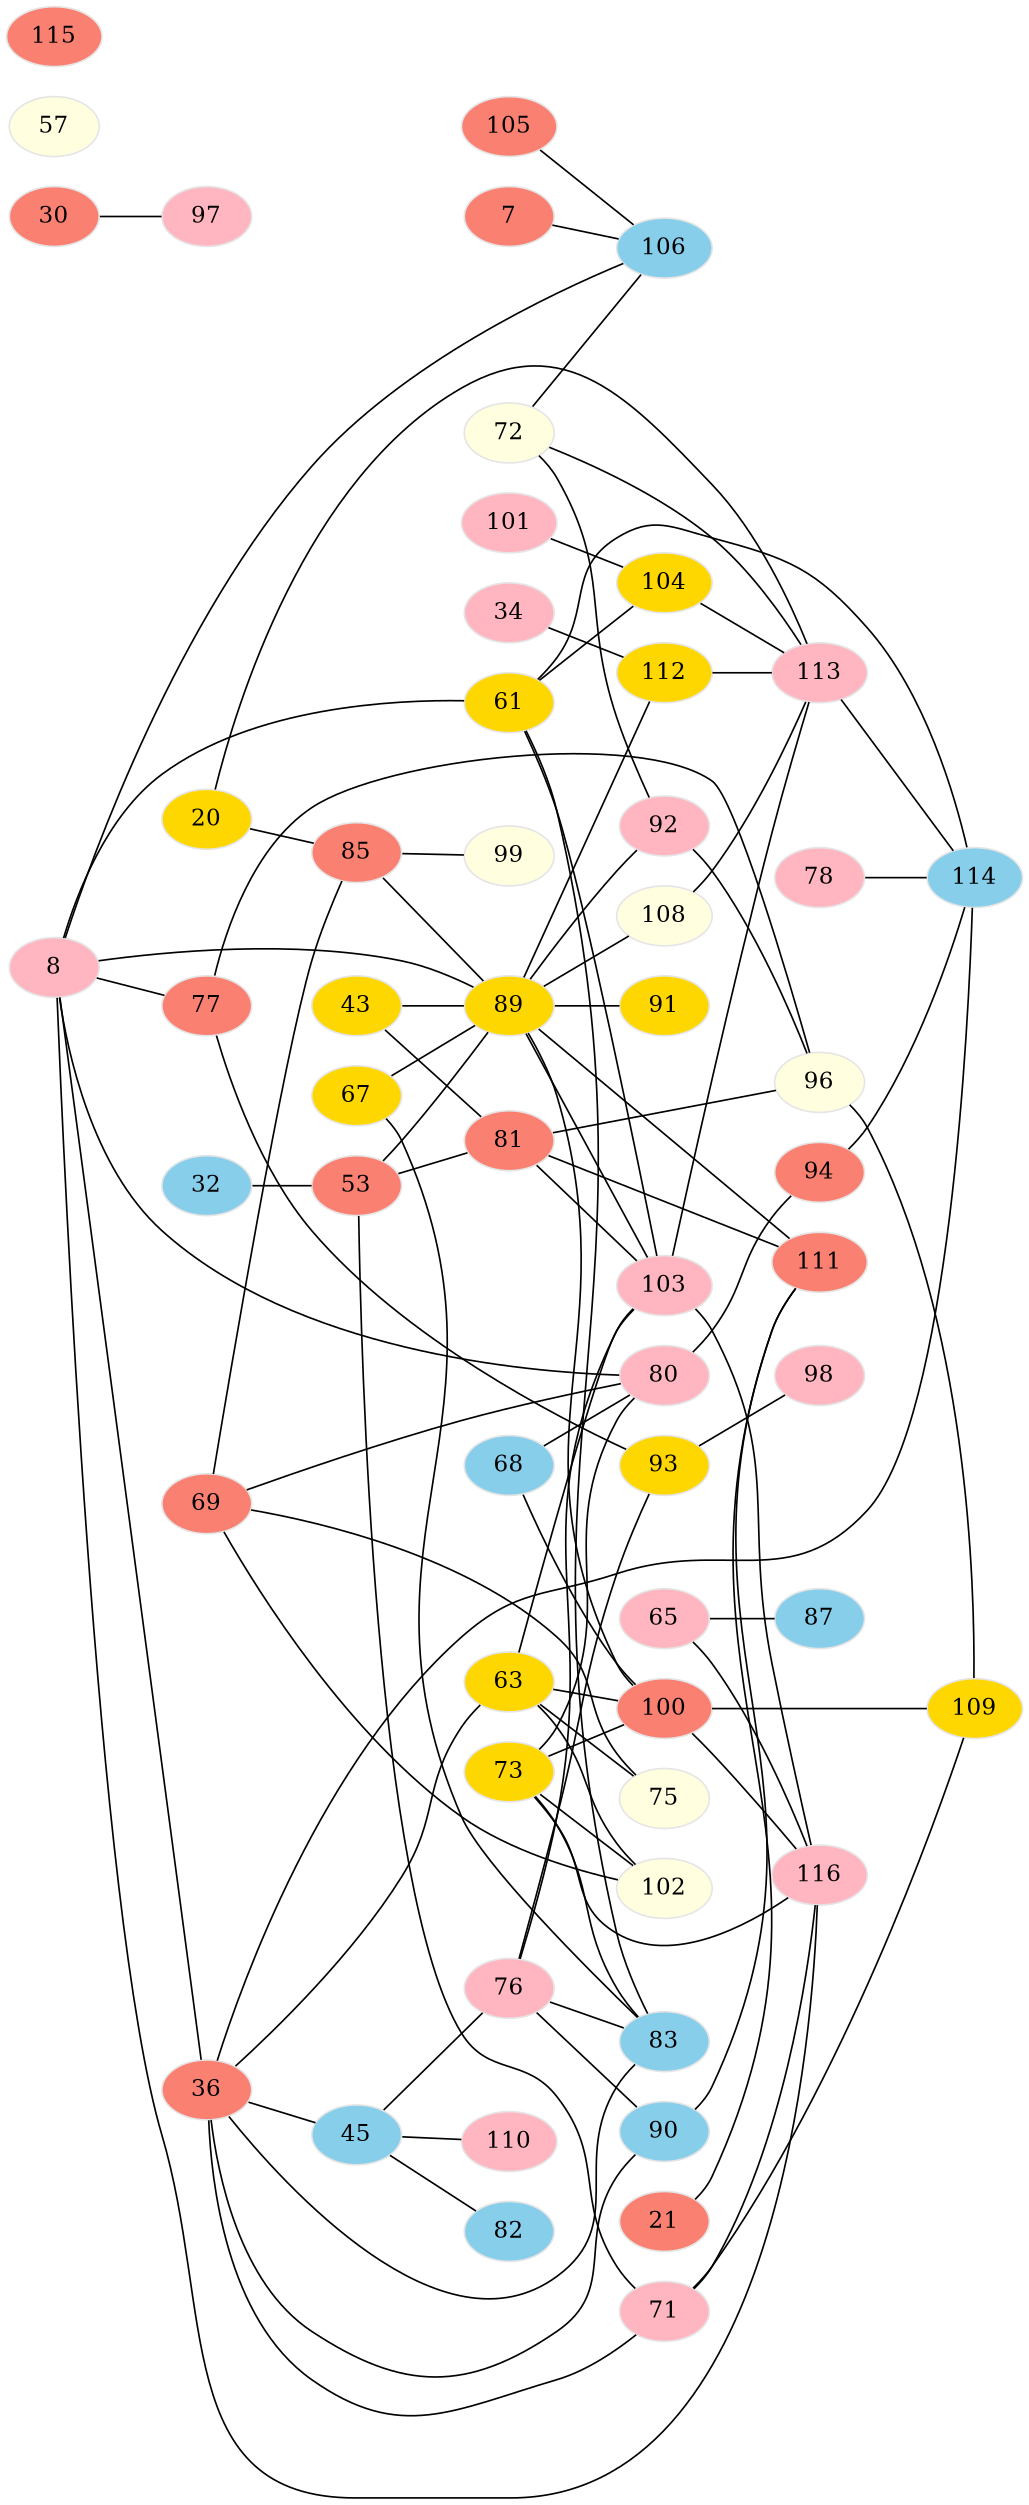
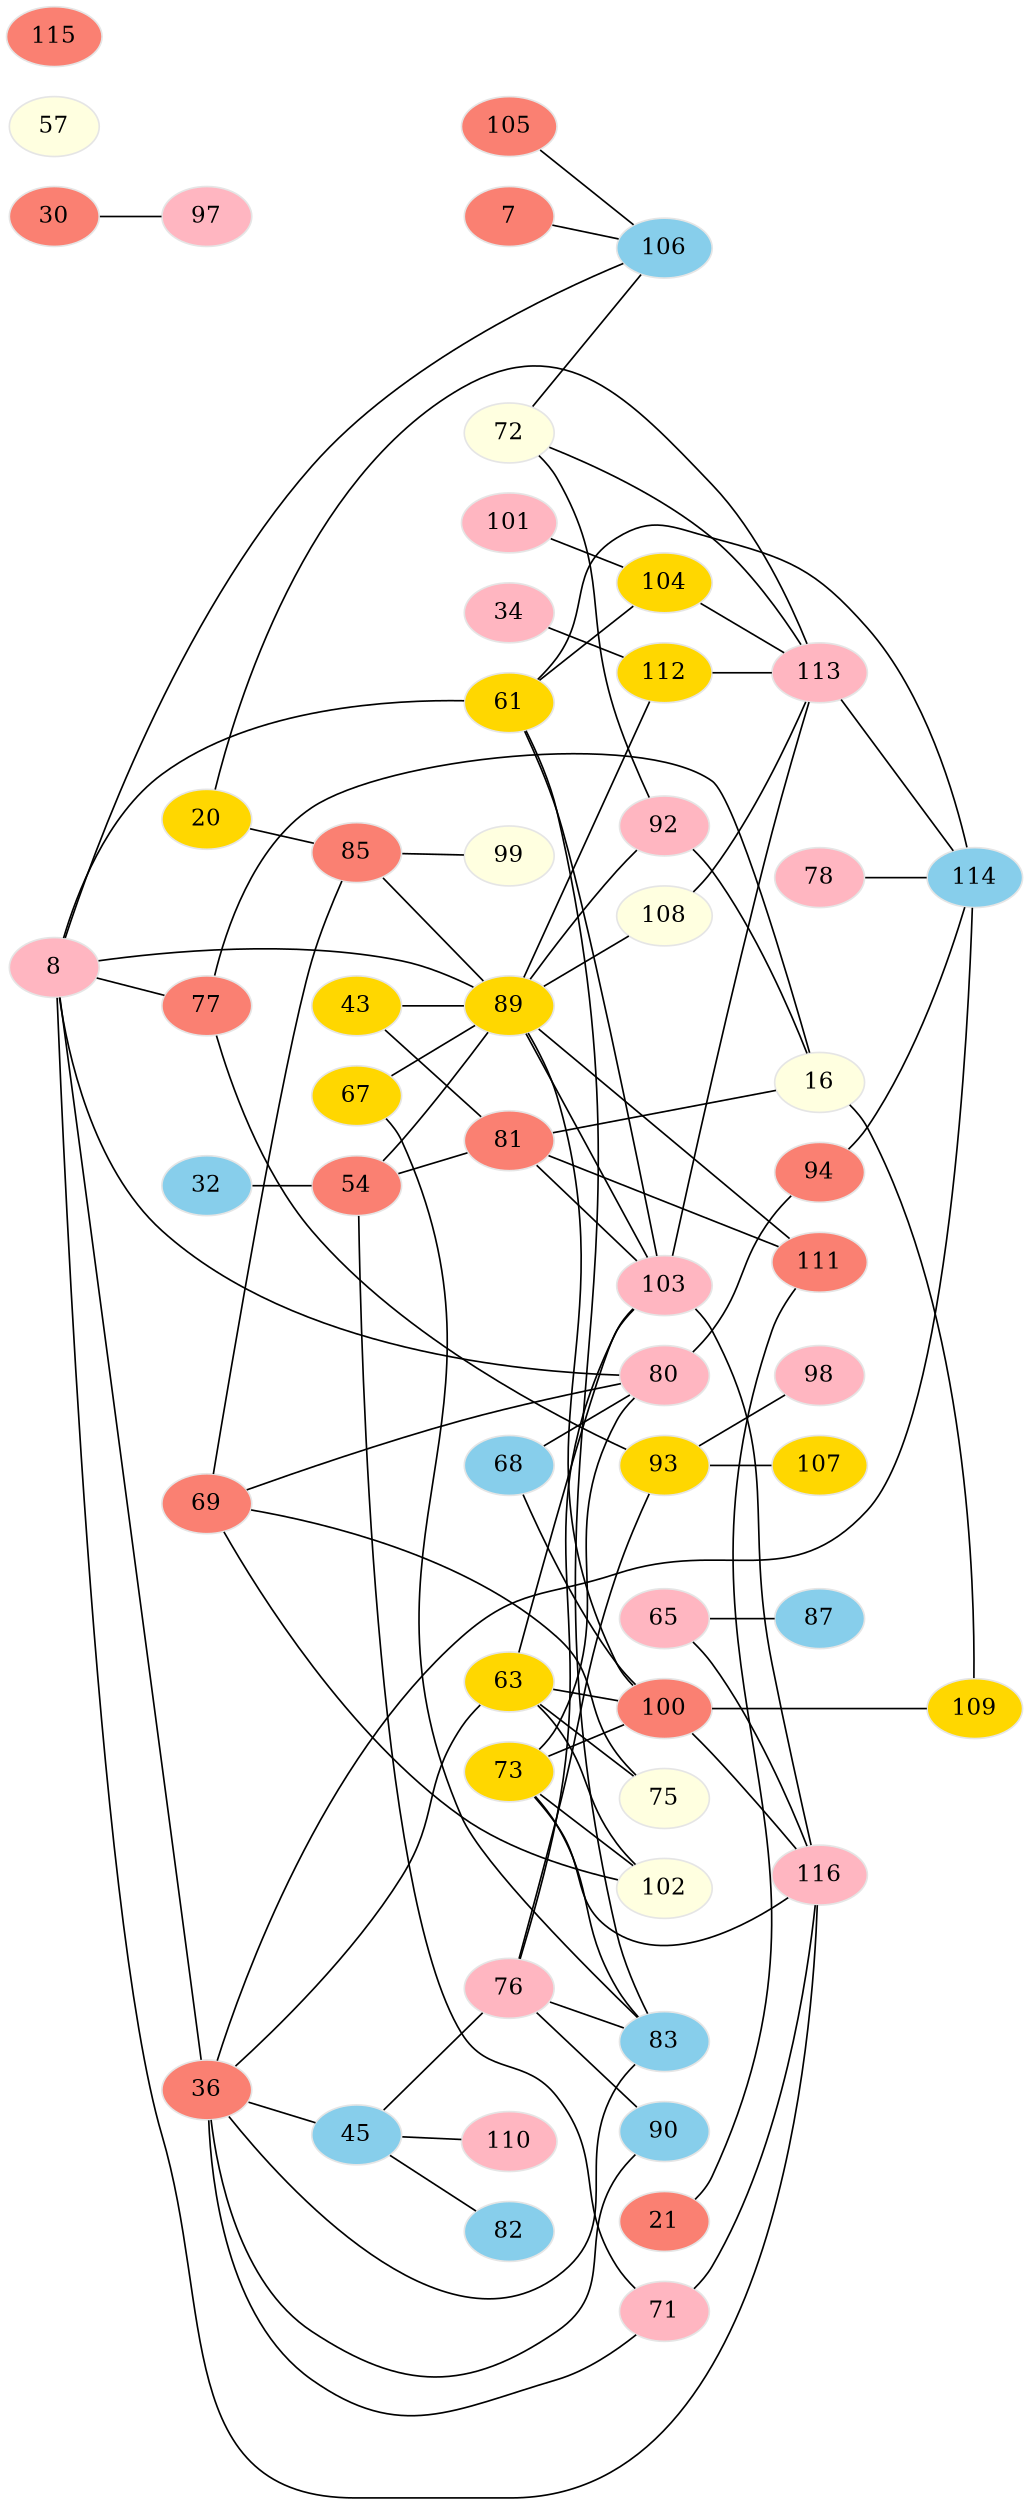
(664, 1006) -> none
(820, 1082) -> (820, 1082)
(357, 1186) -> (357, 1186)
none -> (820, 1465)
(752, 1701) -> none
(849, 2024) -> none
